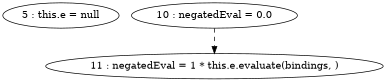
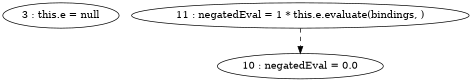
(61, 15) -> (61, 15)
(214, 37) -> (300, 37)
